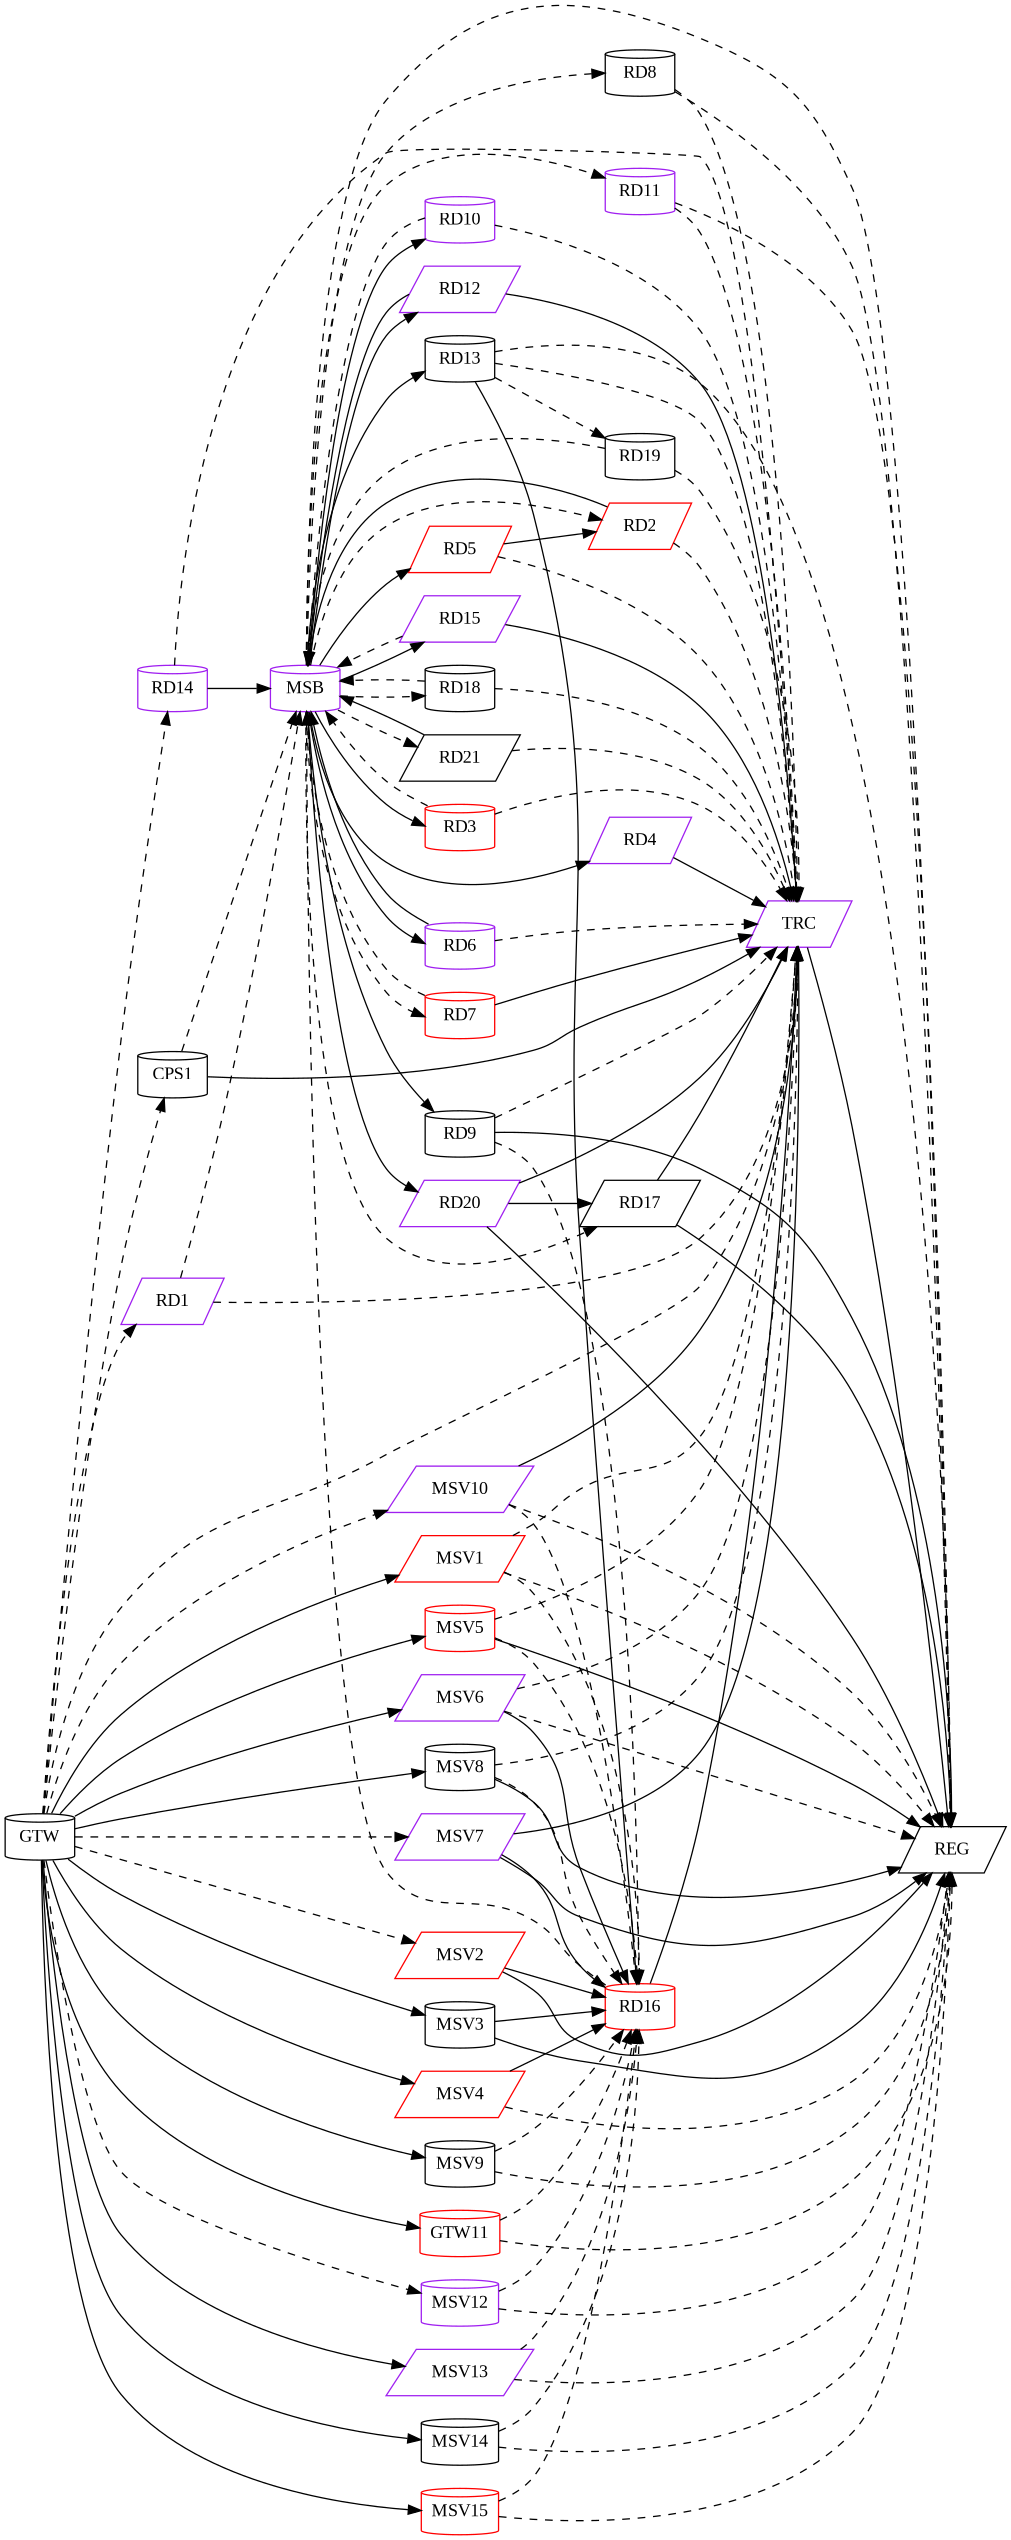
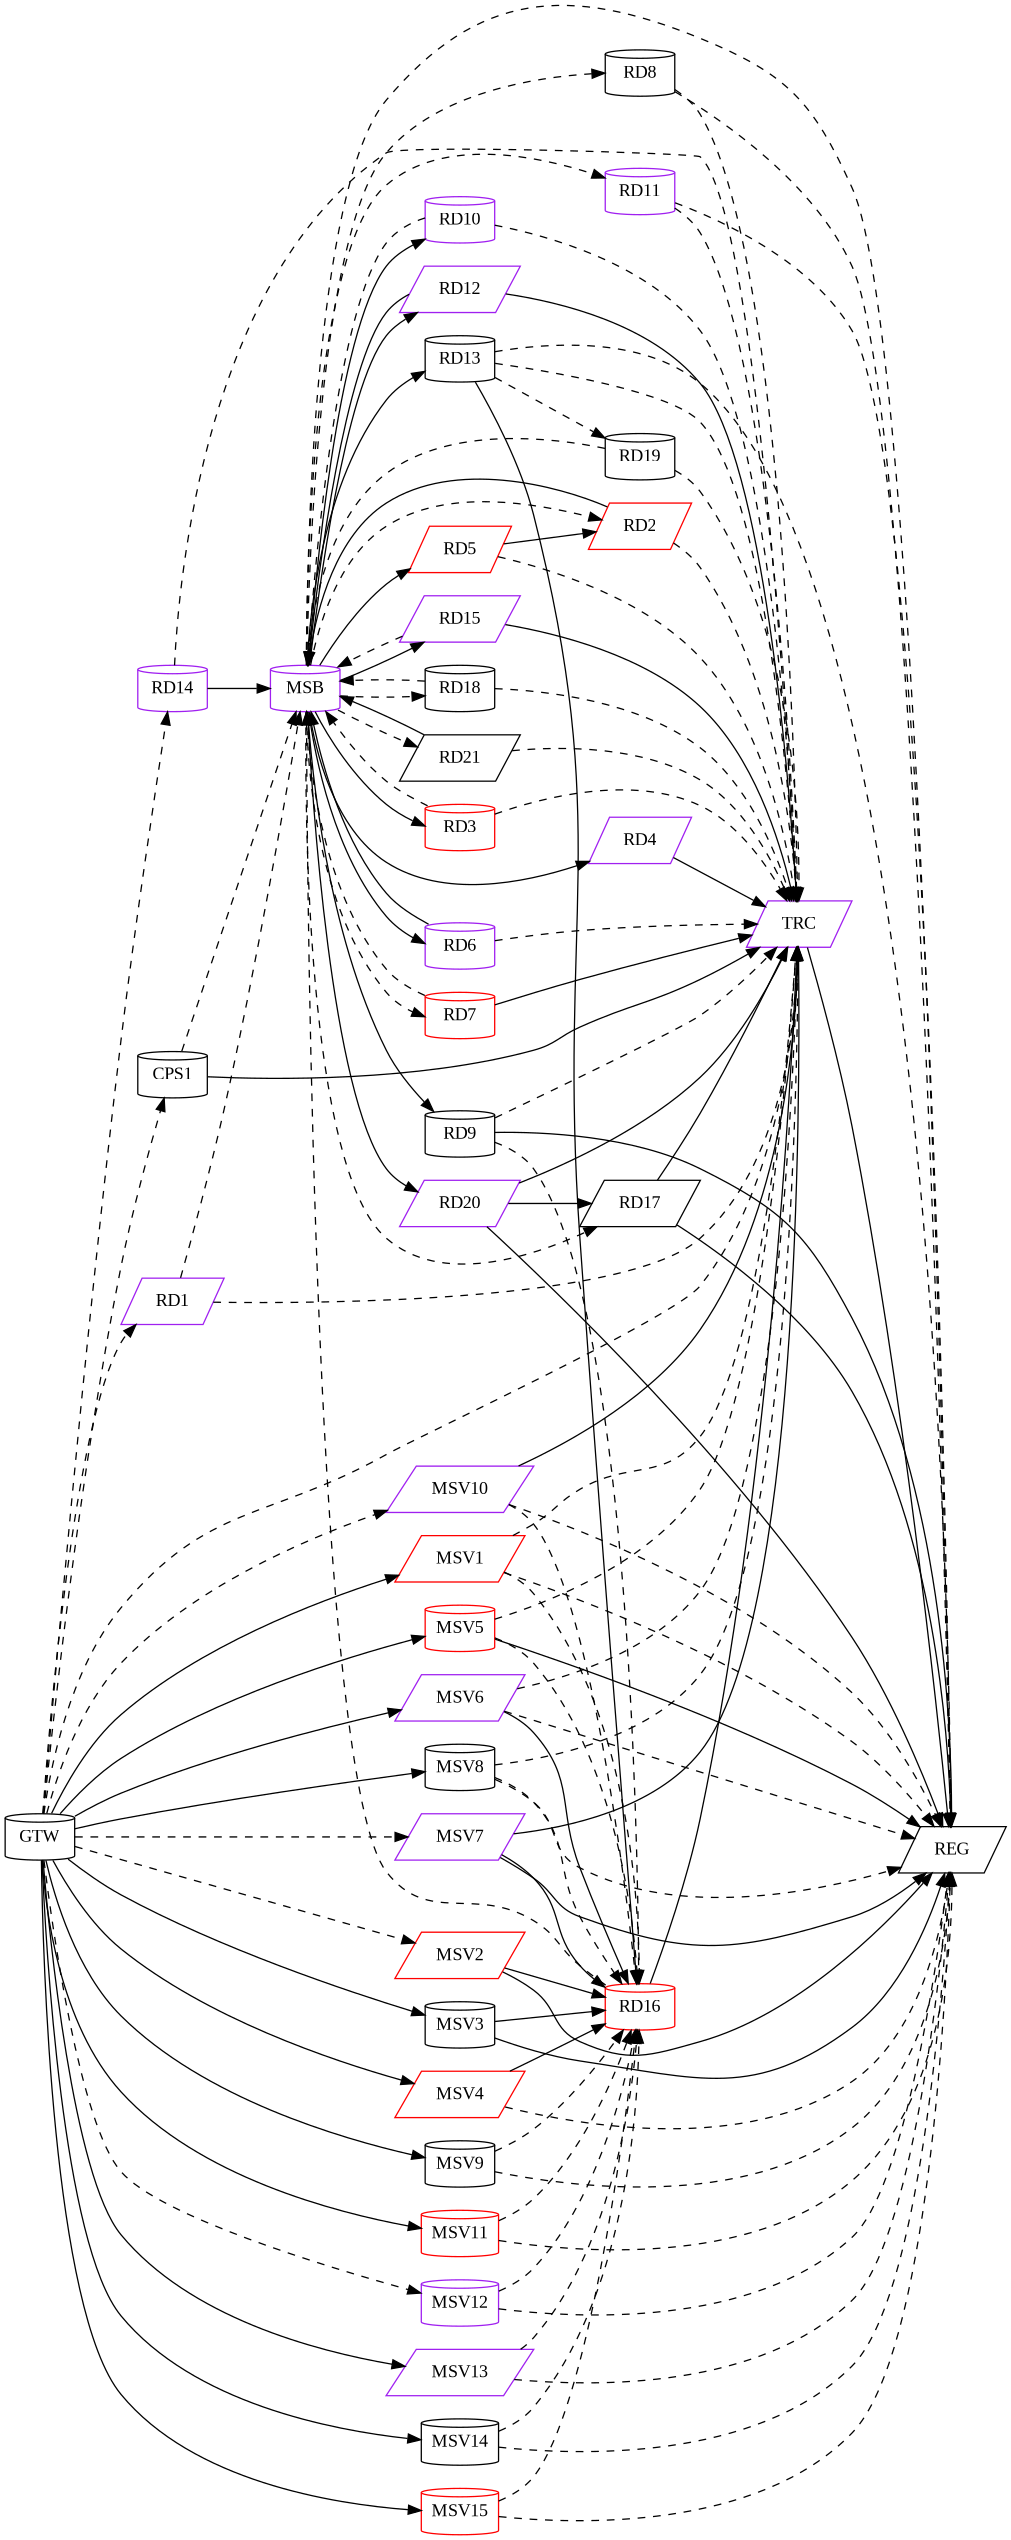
(670, 1894) -> (670, 1894)
(460, 2233) -> (460, 2233)
